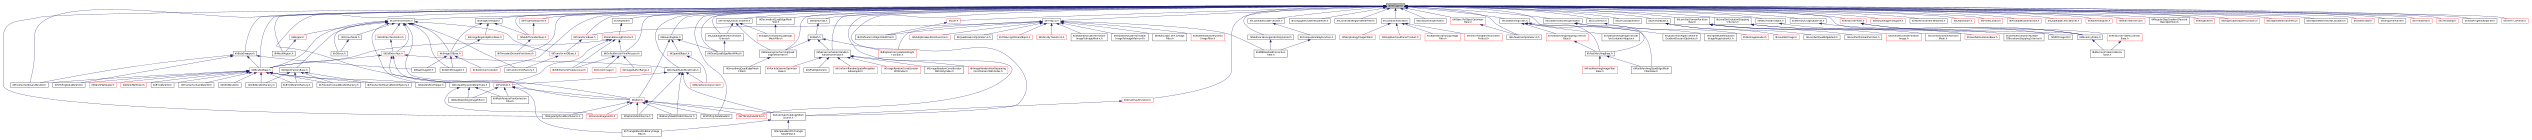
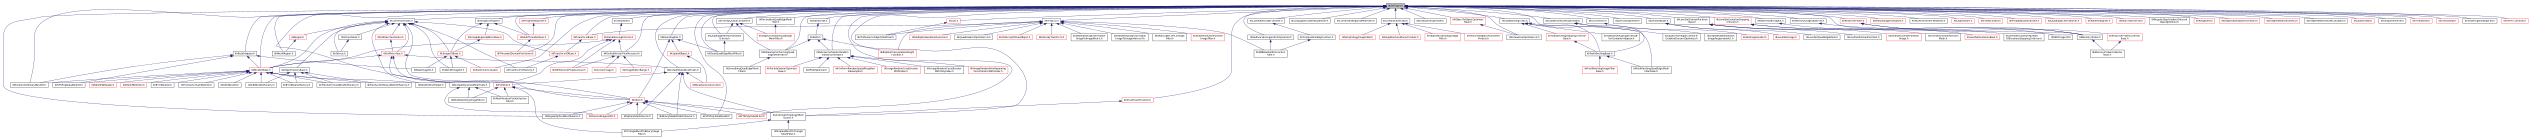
(1733, 21) -> (1733, 21)
